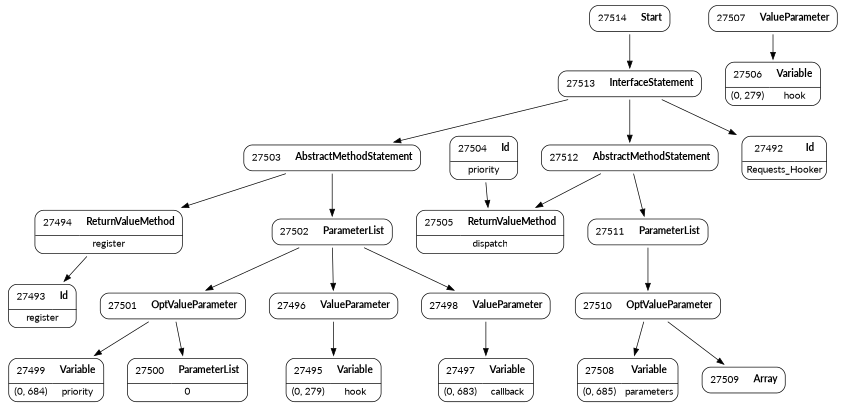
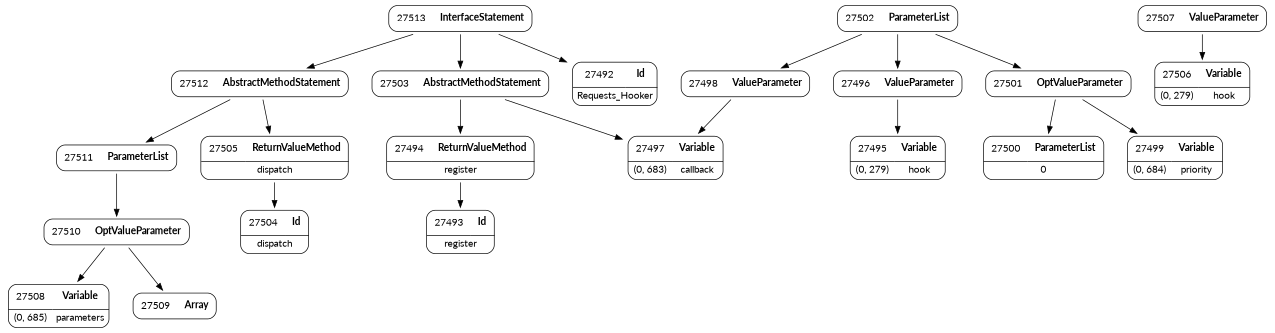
(630, 19) -> none
(484, 170) -> (275, 244)
(332, 191) -> (560, 118)
(487, 191) -> (275, 191)
